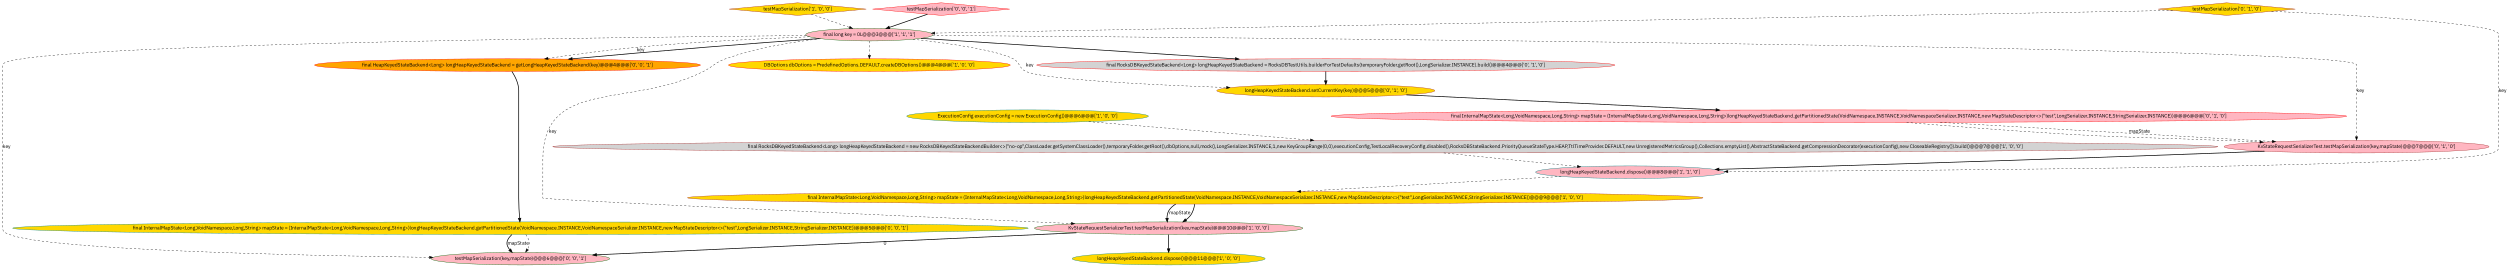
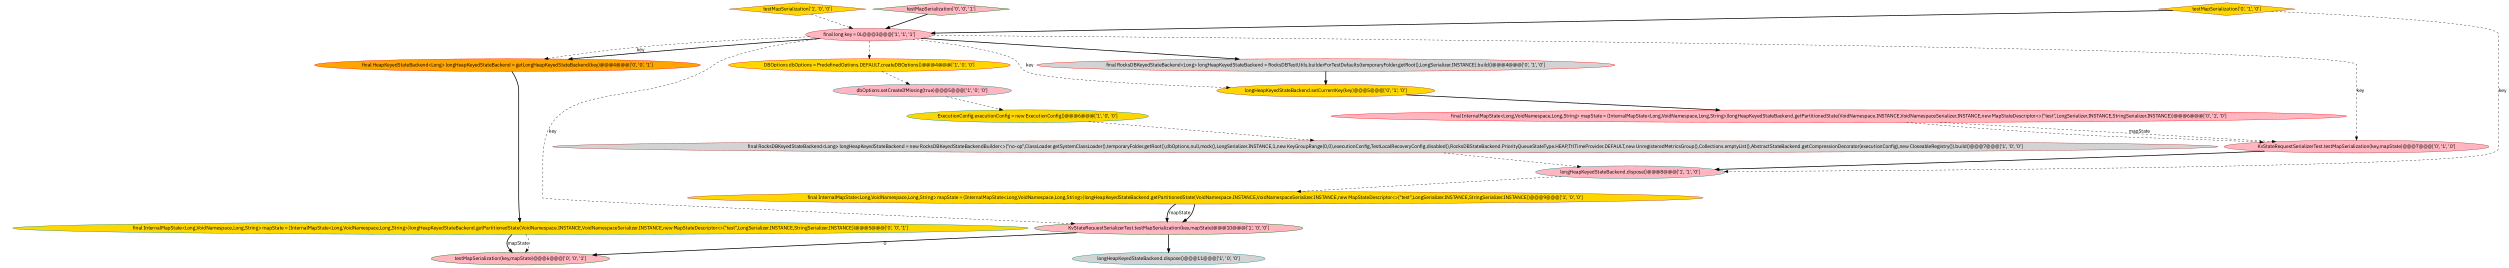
(941, 9) -> (941, 9)
(1554, 22) -> (1554, 22)
(869, 35) -> (869, 35)
(107, 52) -> none
none -> (922, 91)
(1169, 259) -> (1169, 259)
